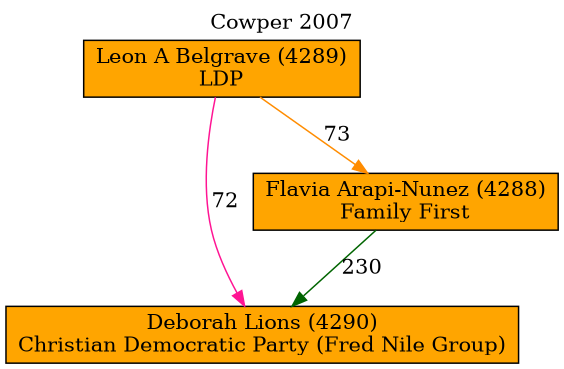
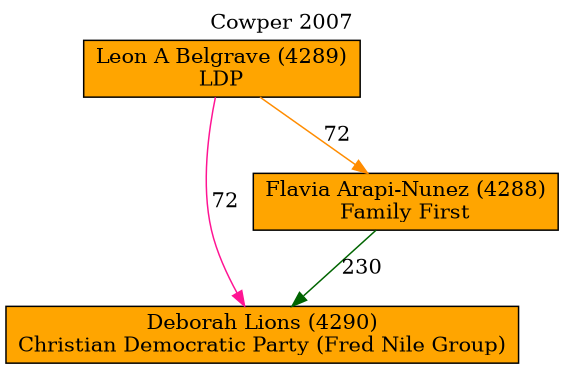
(338, 135) -> (338, 135)
